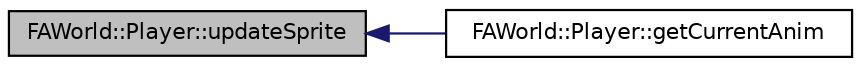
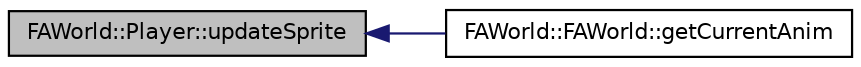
(649, 33) -> (649, 33)
